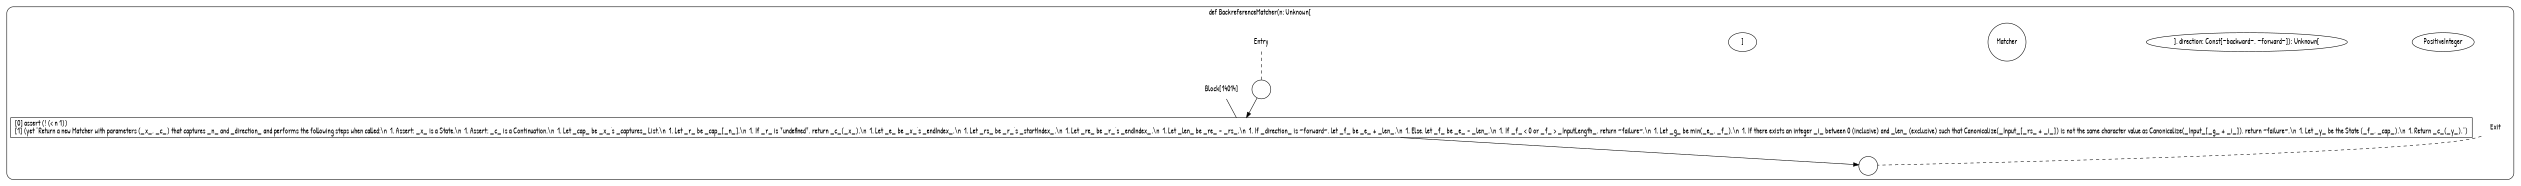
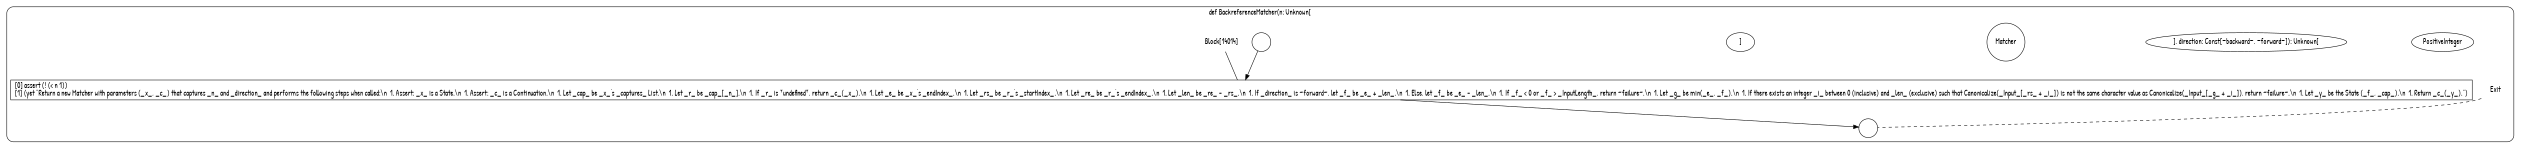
(1261, 42) -> none
